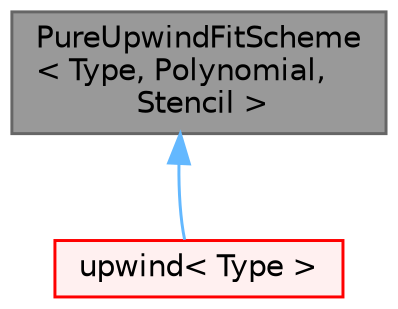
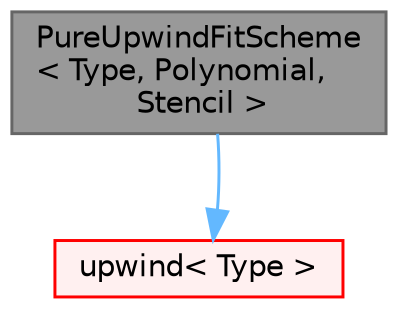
(180, 202) -> (219, 172)
